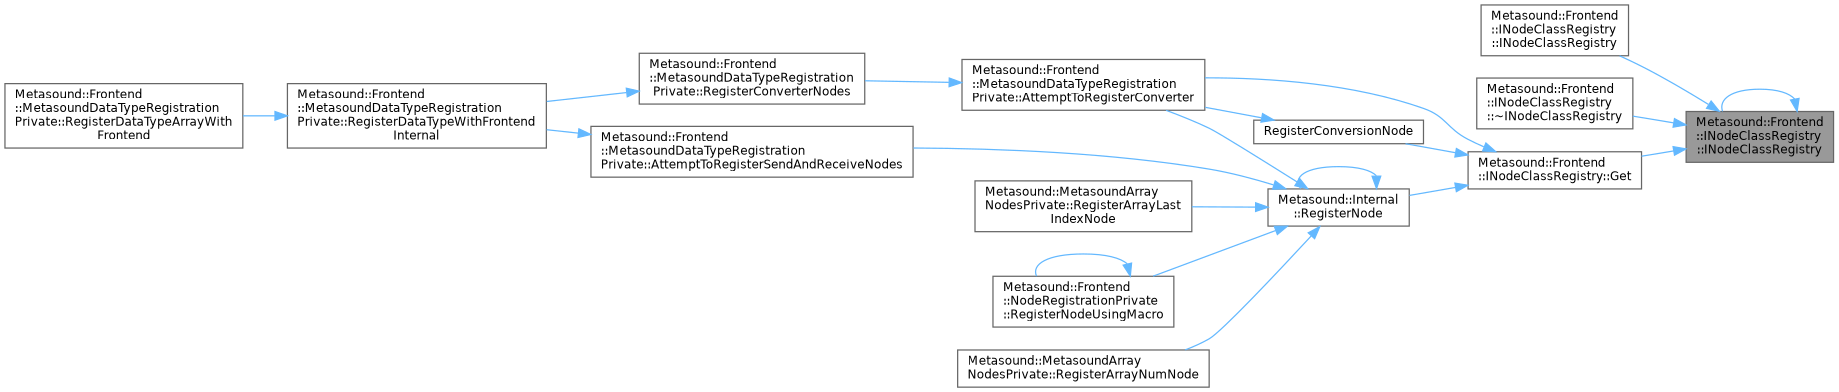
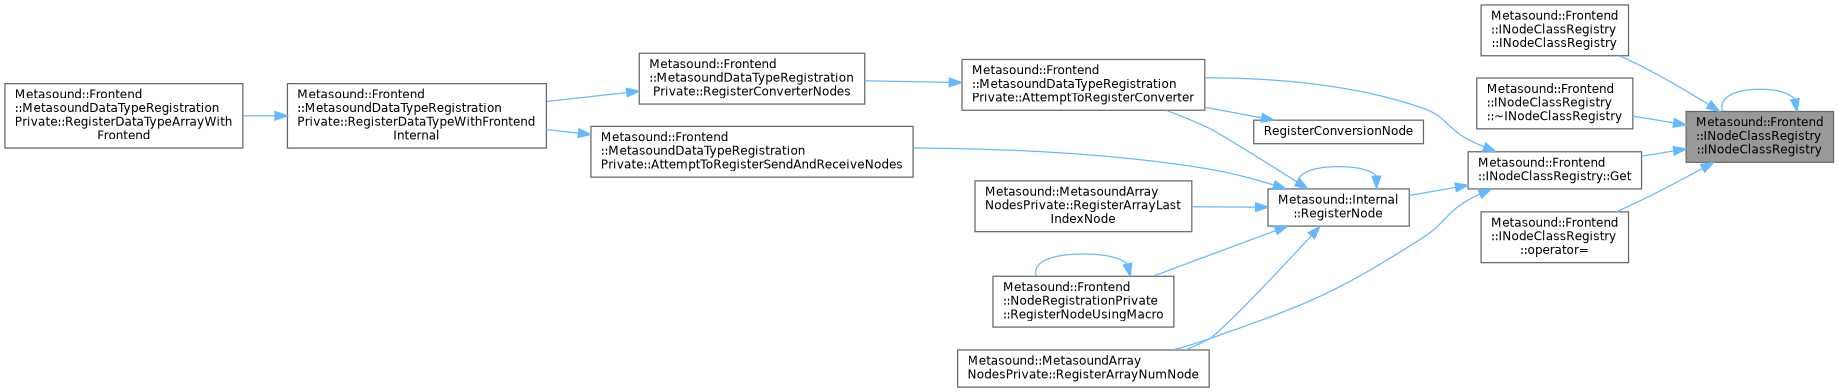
(1431, 148) -> (1335, 289)
none -> (1555, 237)
